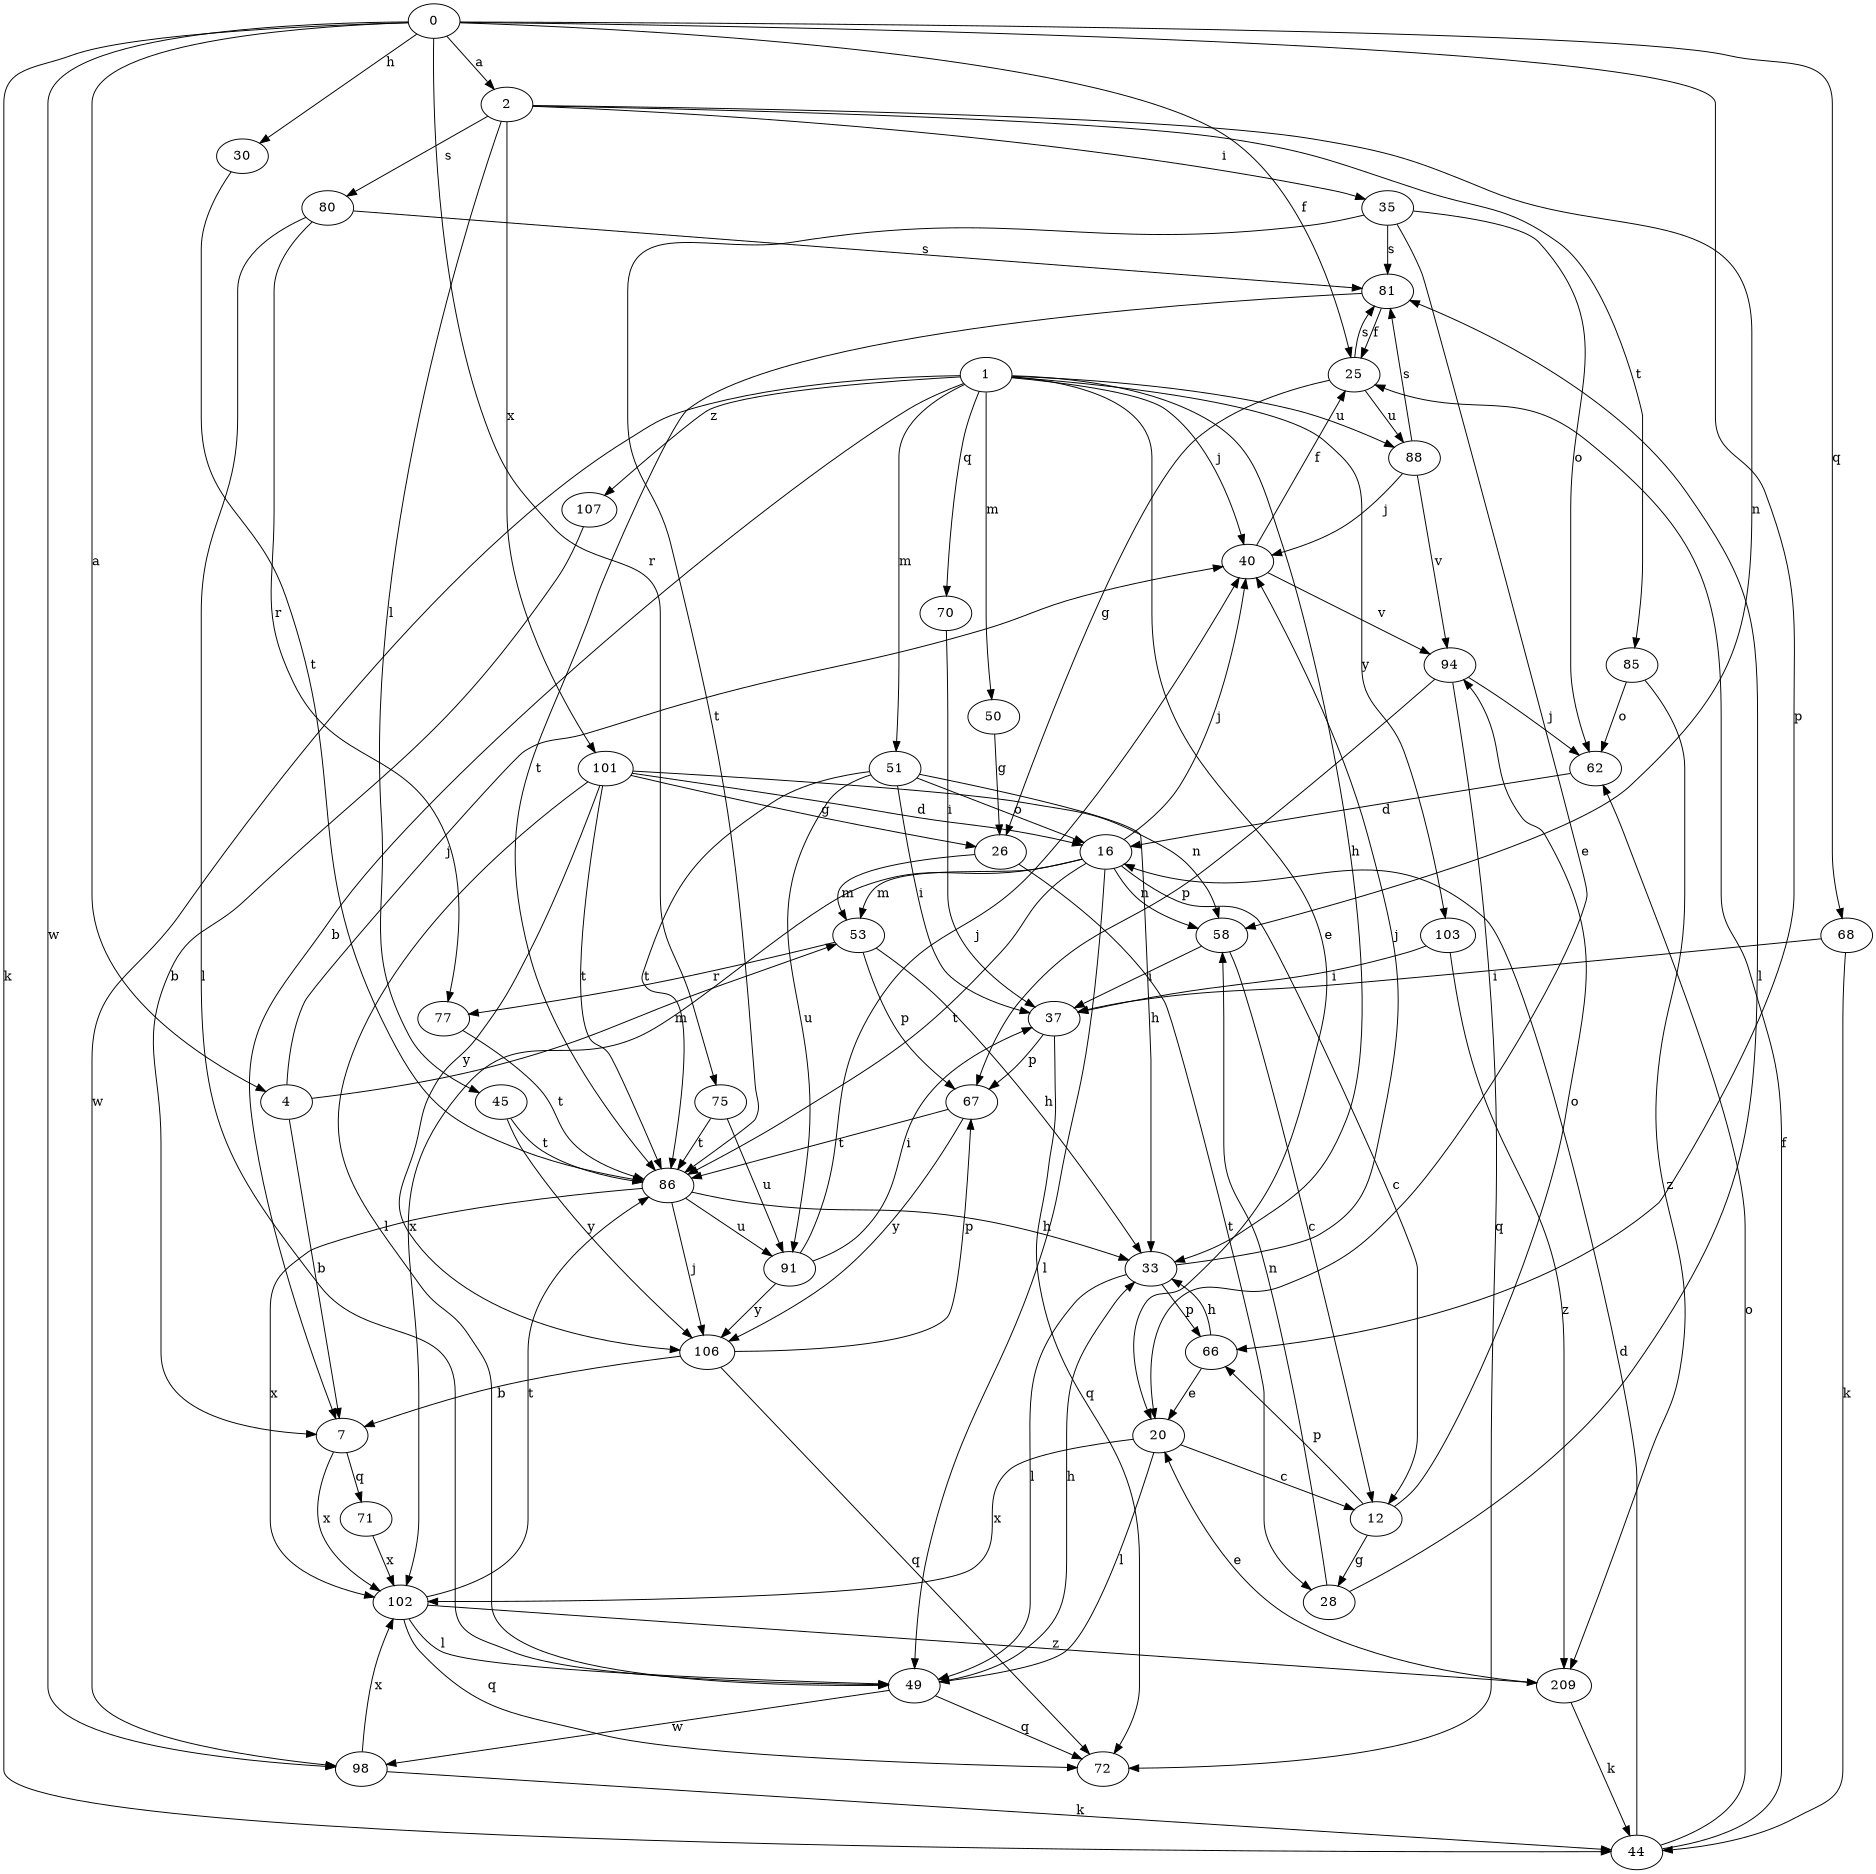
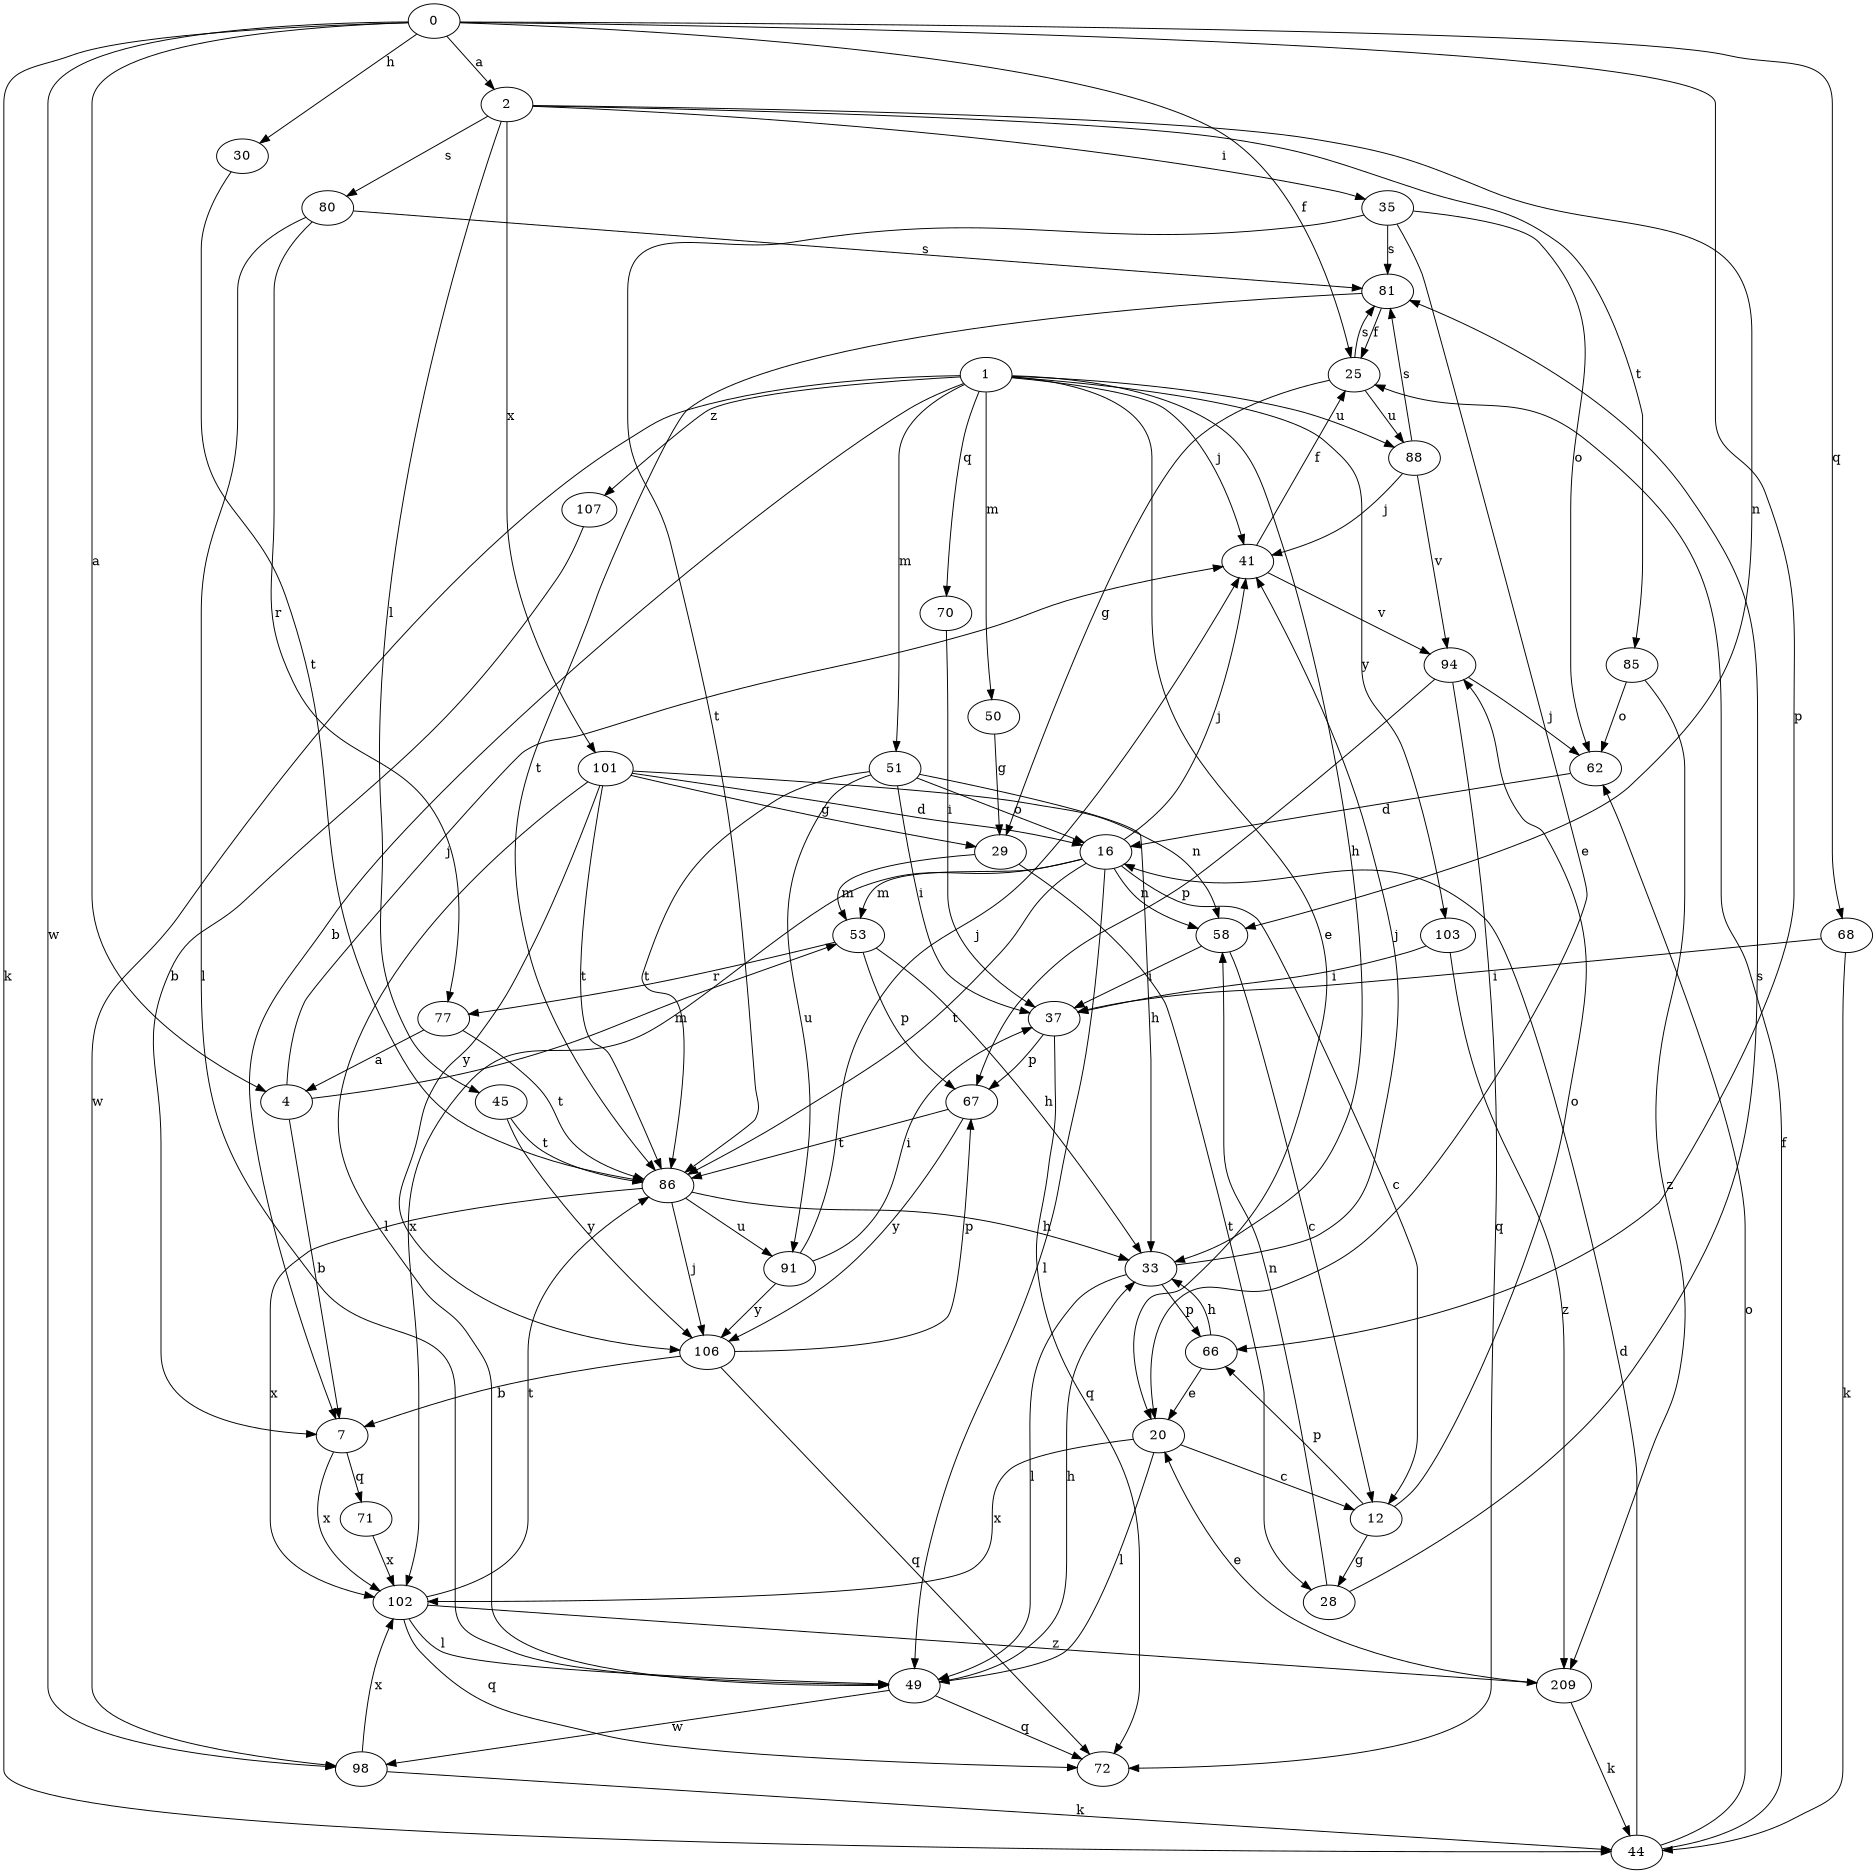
(1248, 562) -> (1248, 562)
(1000, 852) -> (1000, 852)
(1760, 977) -> (1760, 977)
none -> (369, 1058)
(721, 1102) -> none
